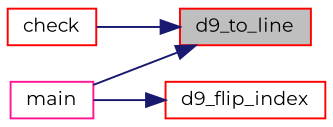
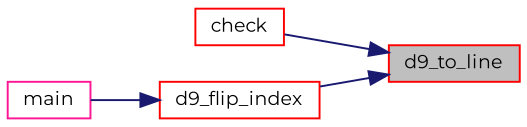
(135, 69) -> (345, 82)
